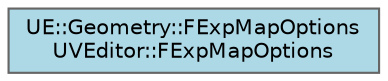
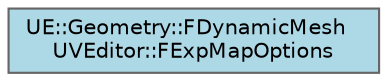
(194, 41) -> (194, 41)
